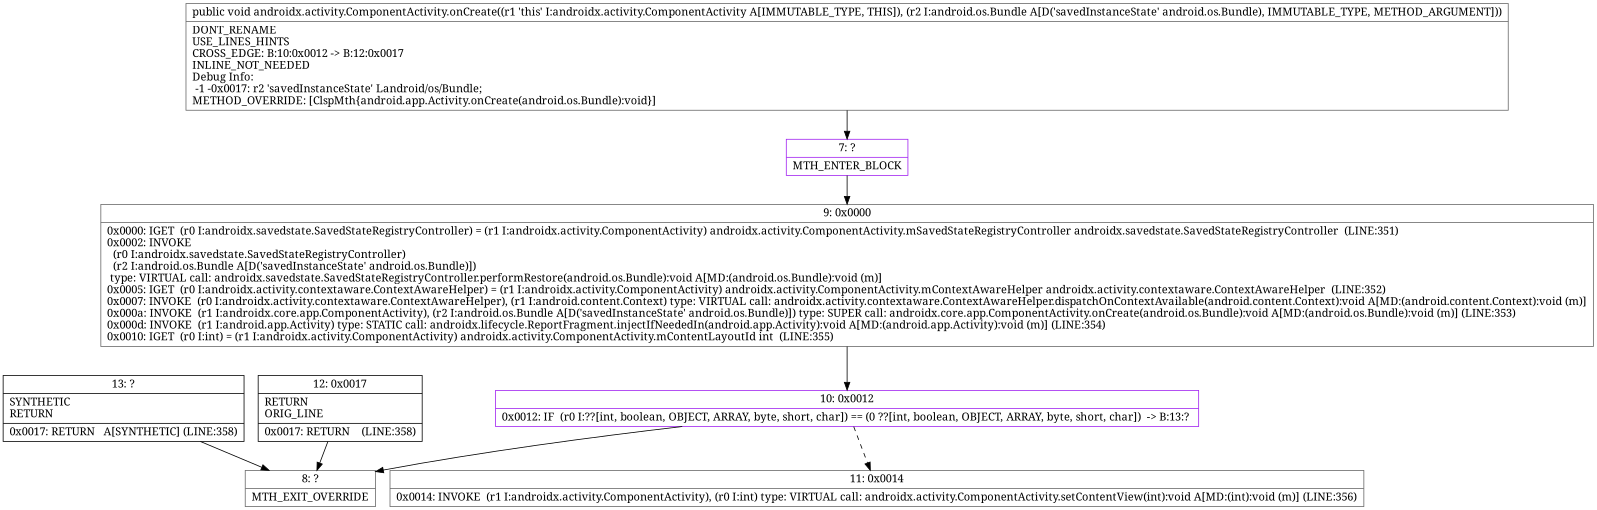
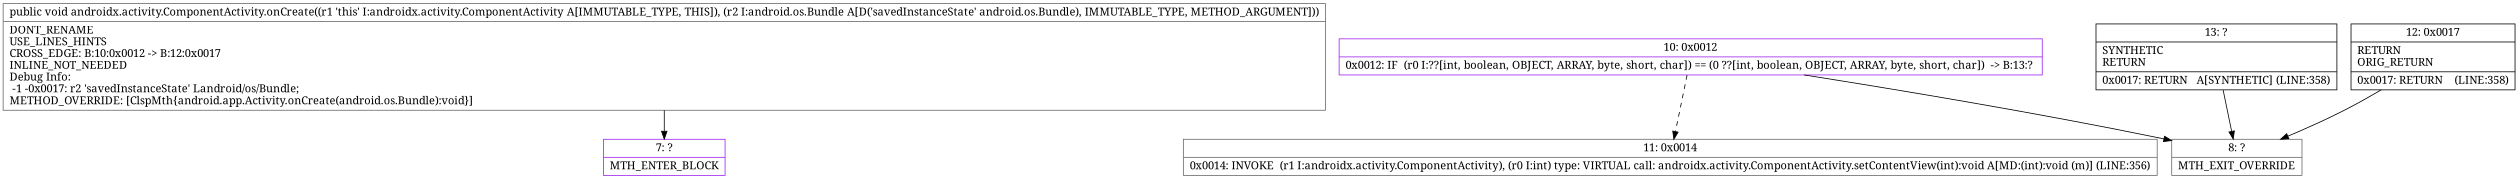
(847, 275) -> none
(294, 414) -> (2395, 62)
